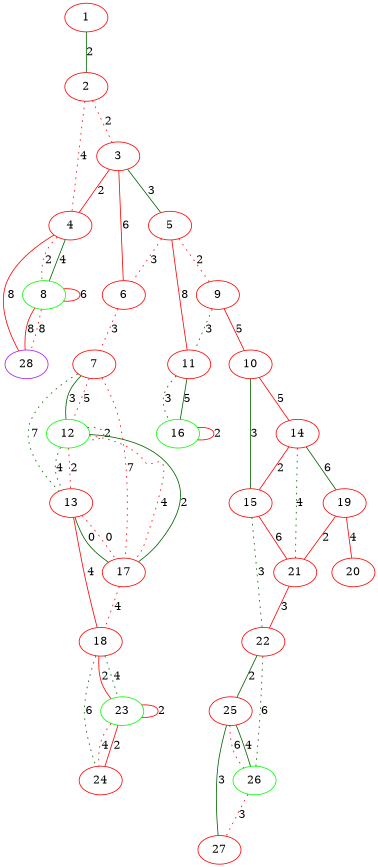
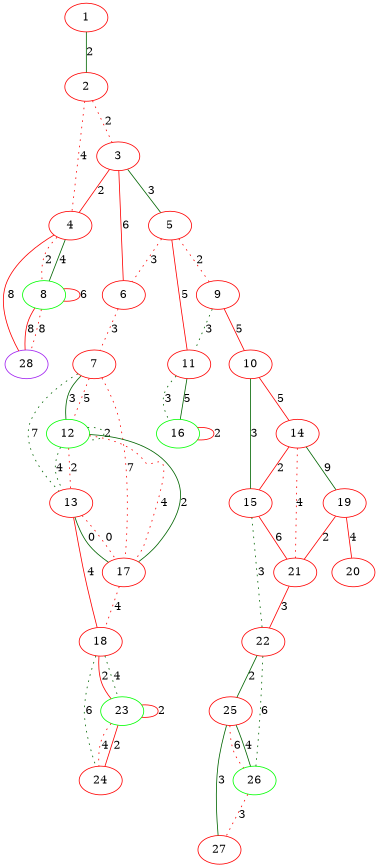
(185, 295) -> (185, 295)
(328, 468) -> (328, 468)
(296, 503) -> (296, 503)
